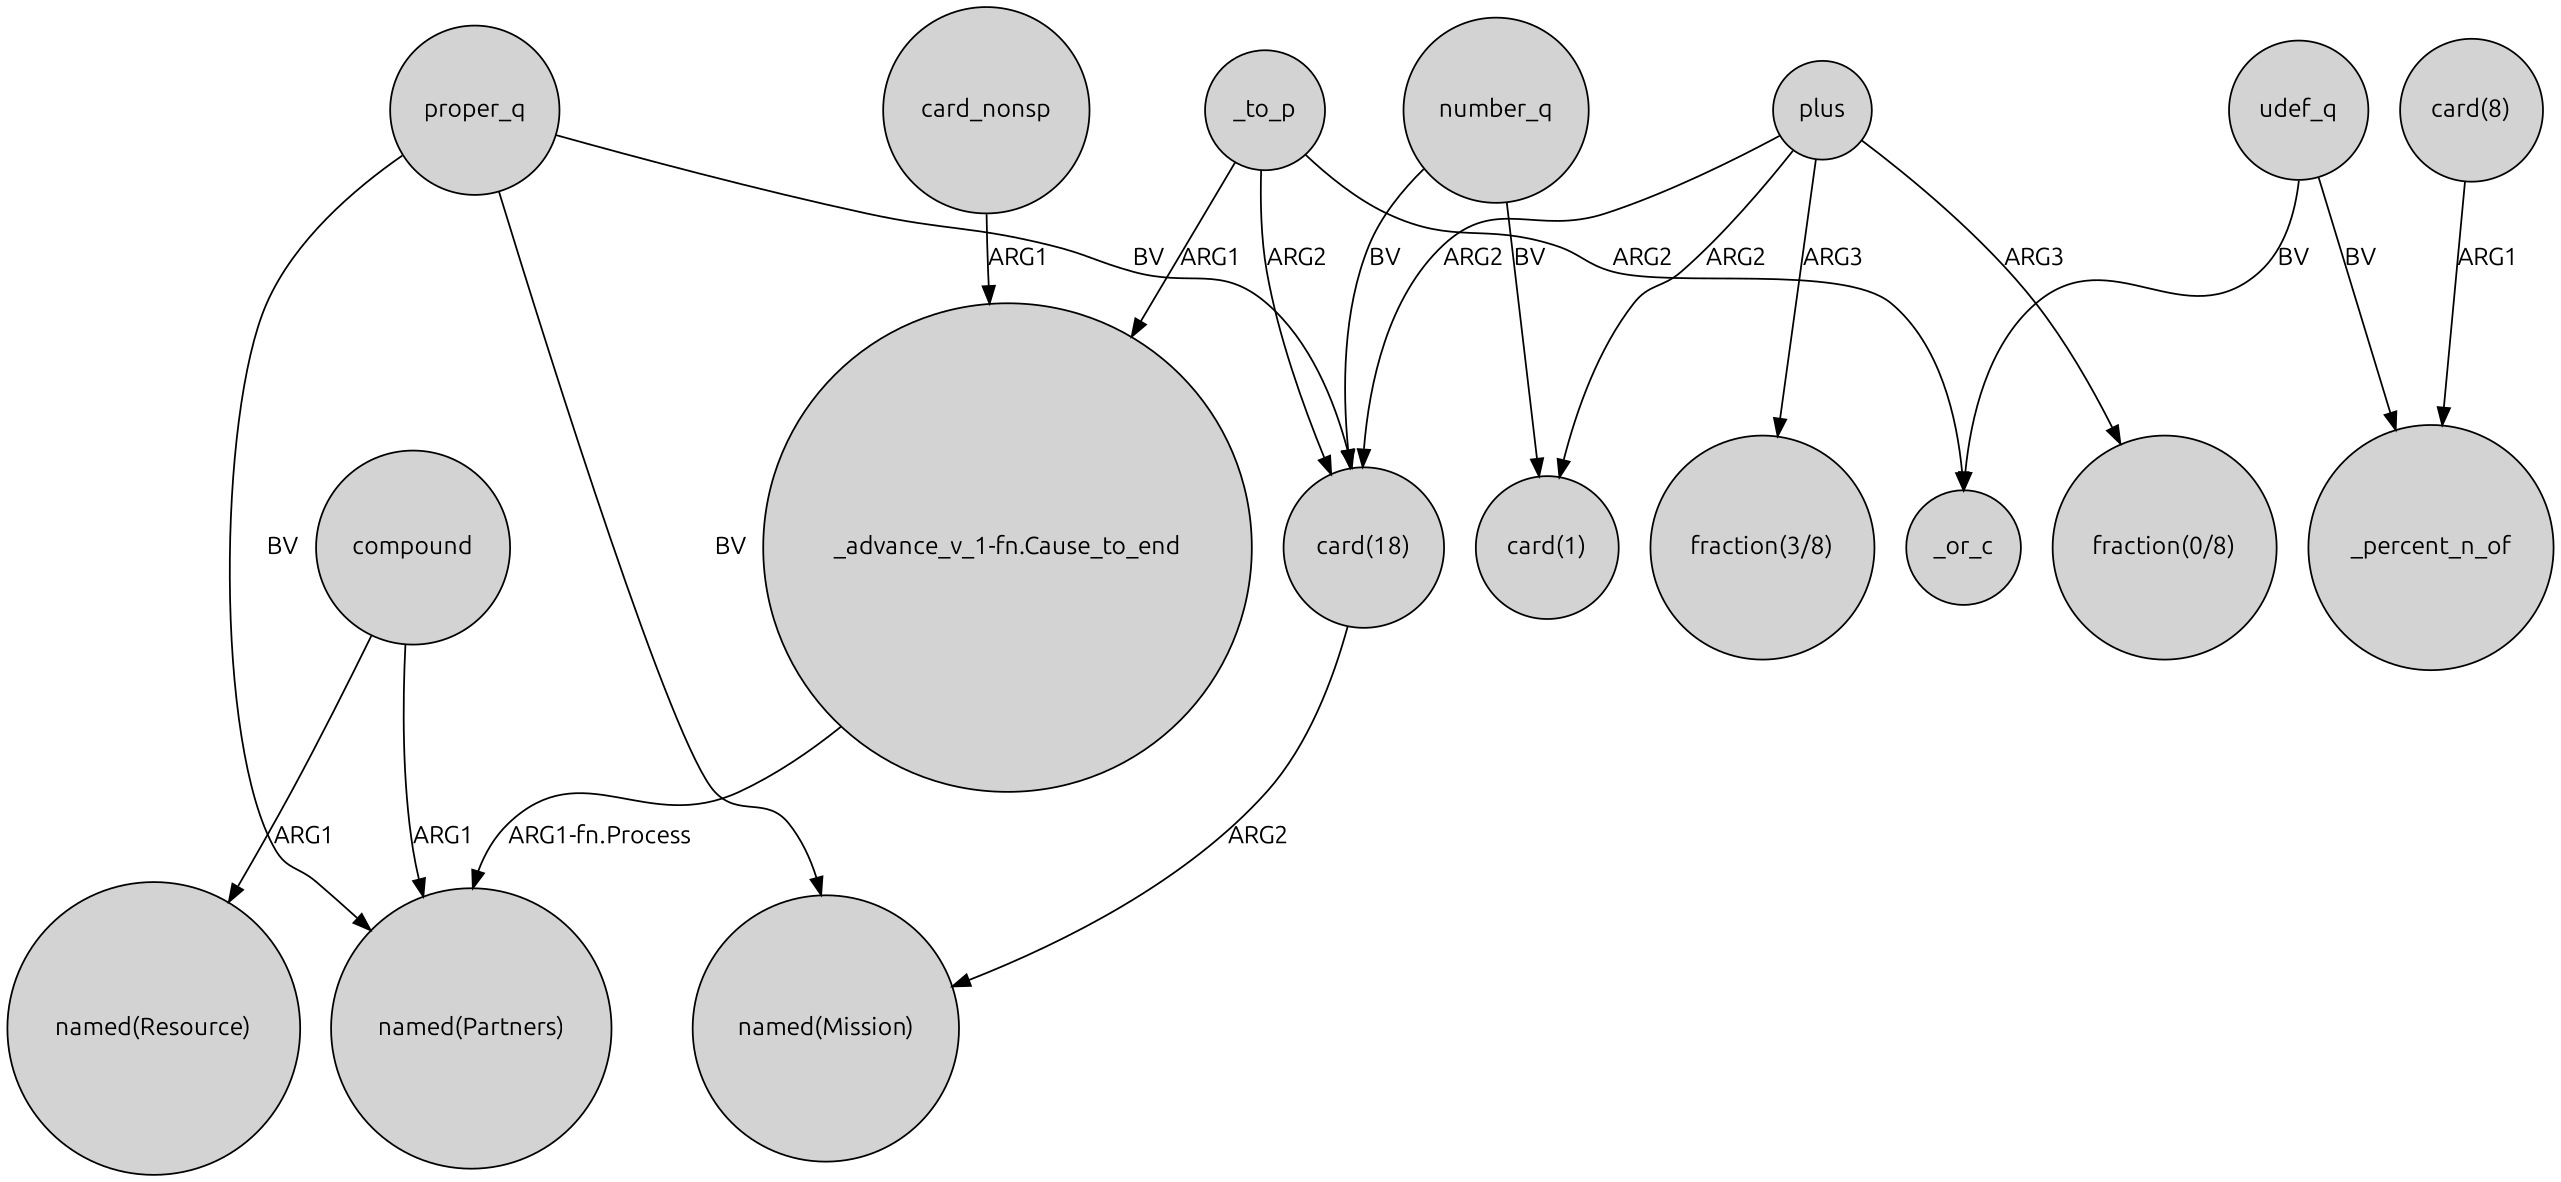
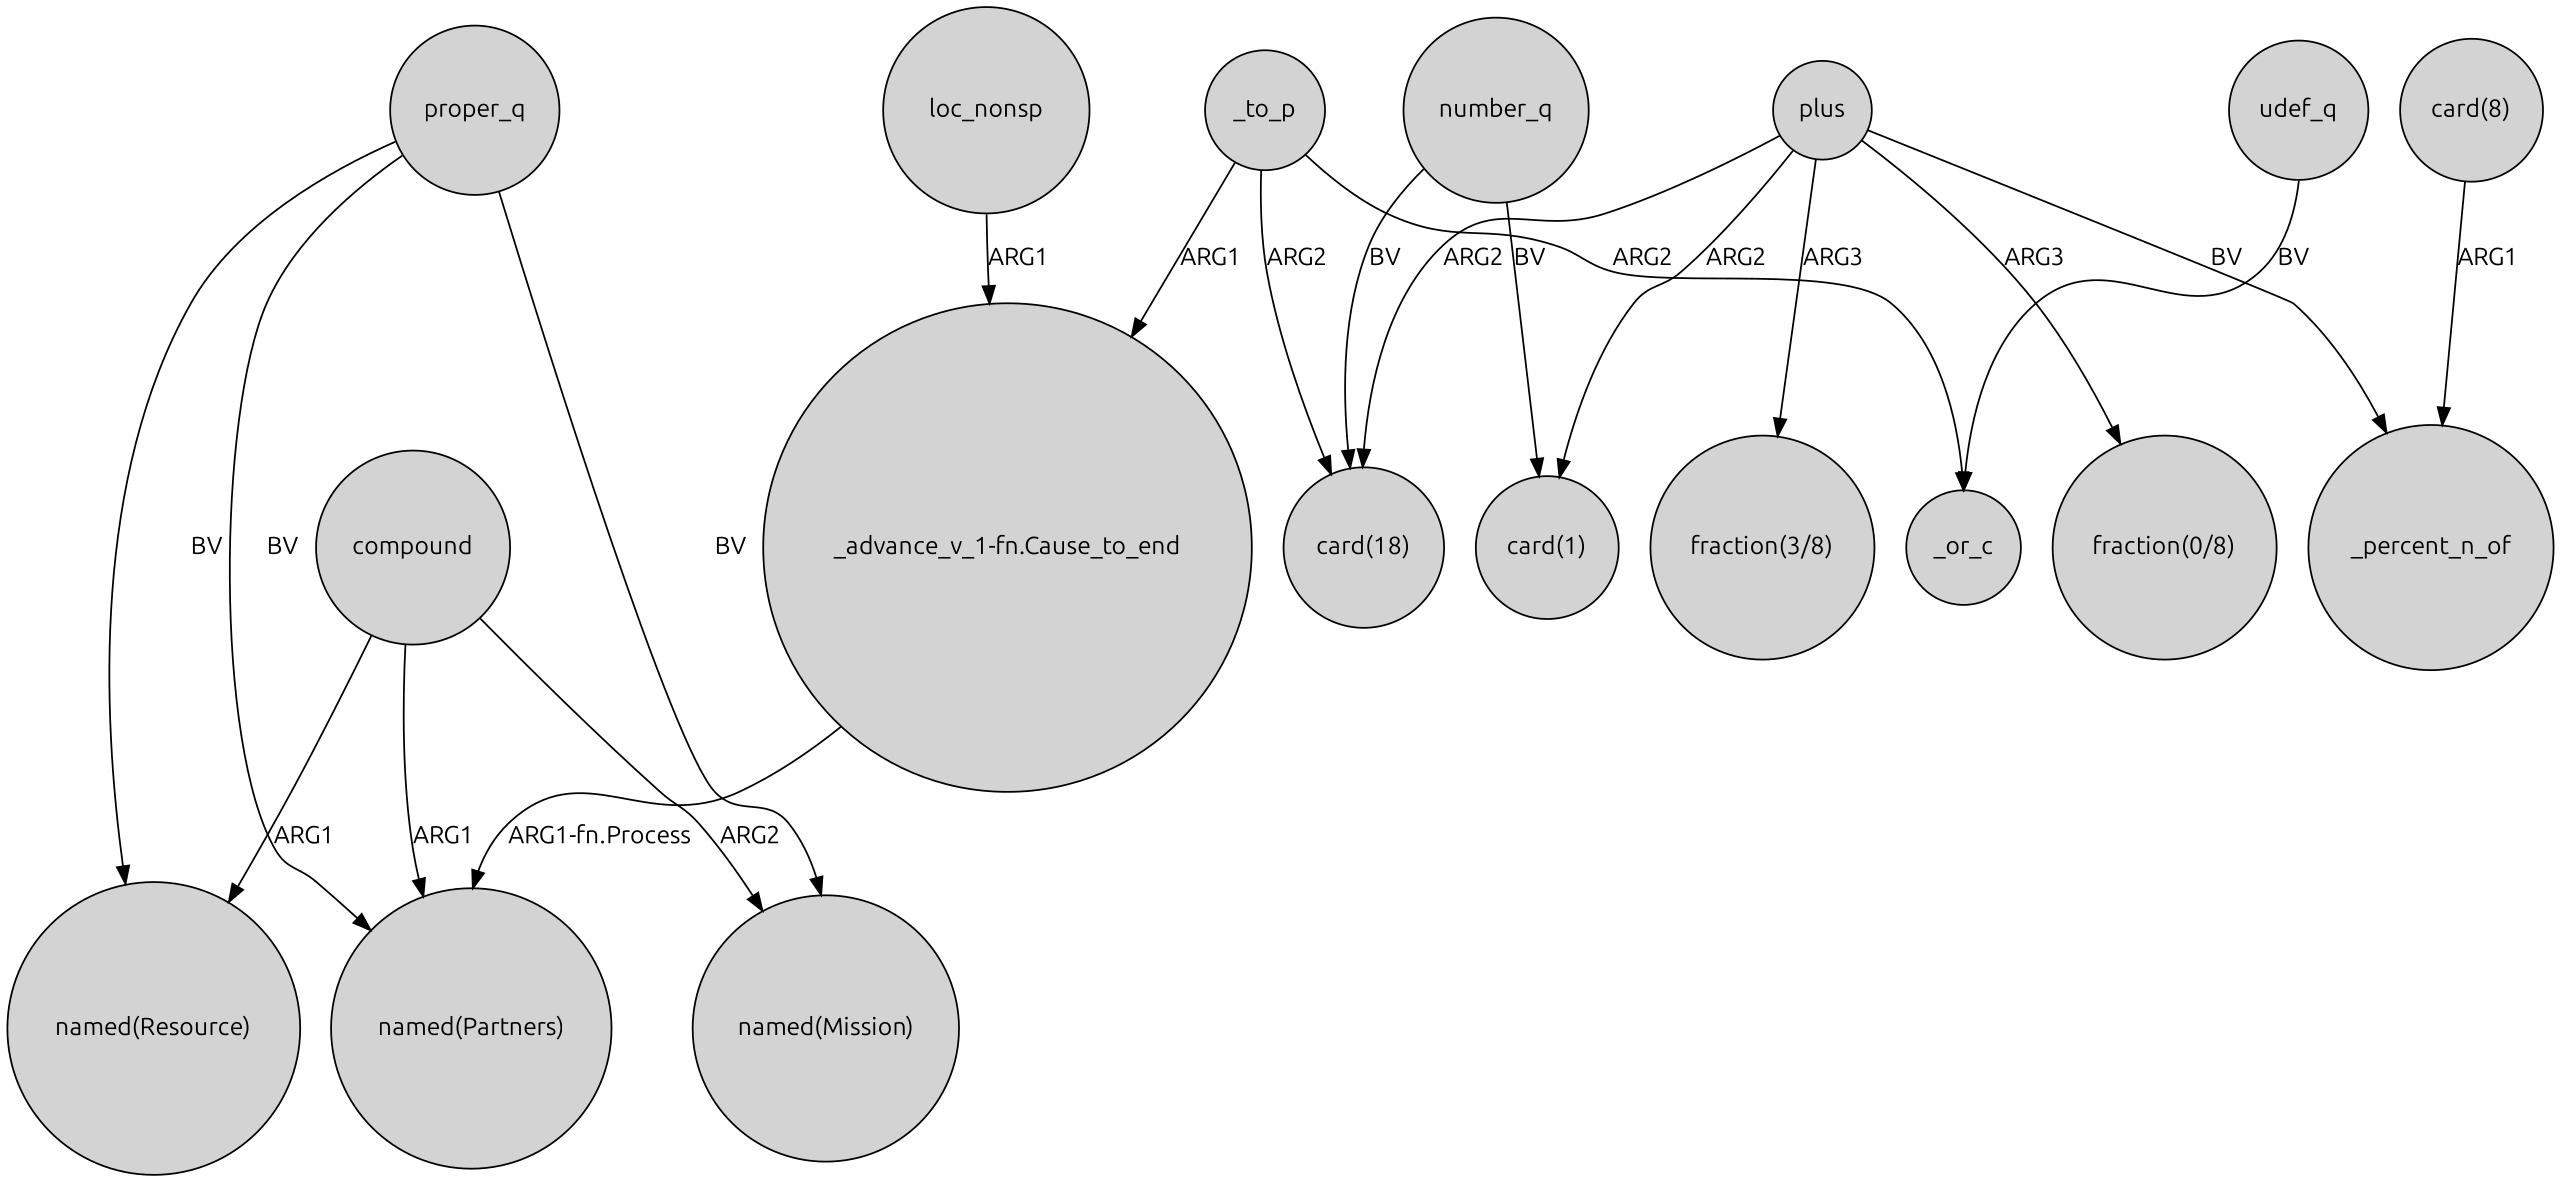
(986, 110) -> (986, 110)
(974, 231) -> (135, 448)
(2355, 295) -> (2147, 243)
(1205, 850) -> (620, 755)
